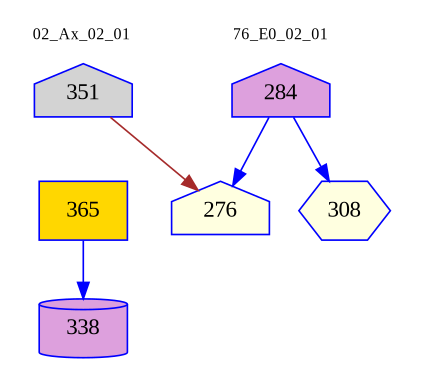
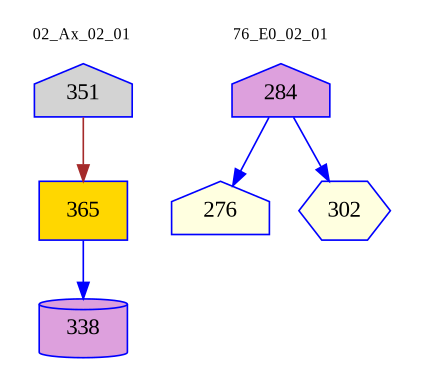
(135, 138) -> (83, 141)
(345, 211) -> (345, 211)
